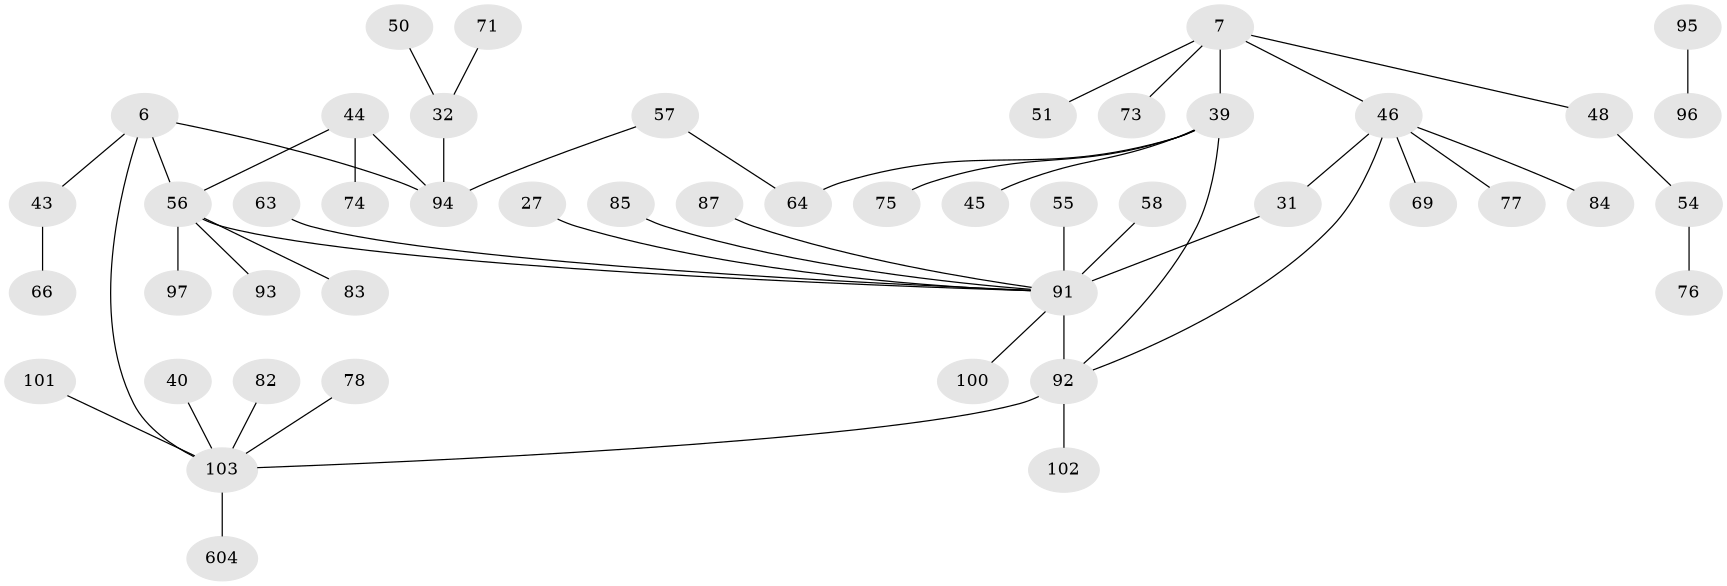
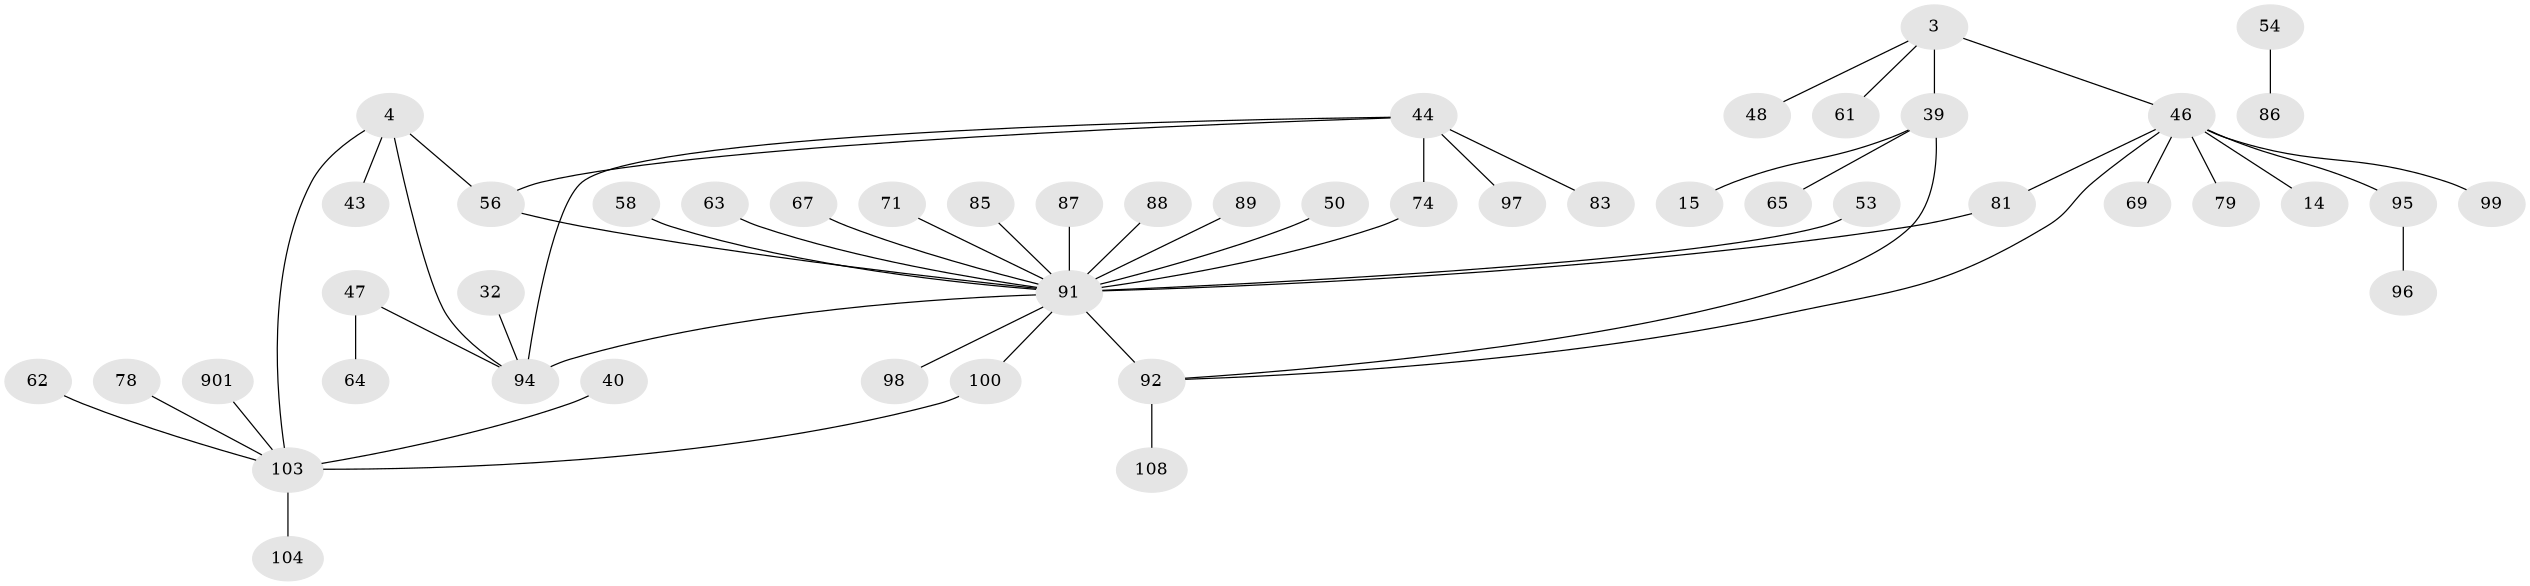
(1220, 27) -> (1934, 27)
(422, 71) -> (1206, 255)
(466, 71) -> (981, 249)
(145, 116) -> (390, 116)
(665, 116) -> (356, 293)
(1043, 116) -> (1846, 116)
(1132, 116) -> none
(1644, 160) -> none
(981, 161) -> none
none -> (2310, 165)
(532, 204) -> (804, 204)
(887, 204) -> (1690, 204)
(975, 204) -> (1778, 204)
(1064, 204) -> (1867, 204)
none -> (1158, 204)
none -> (1247, 204)
(1288, 204) -> (2002, 204)
(1512, 204) -> (2226, 204)
(1600, 204) -> (2315, 204)
none -> (2492, 204)
(178, 249) -> (1468, 160)
(266, 249) -> (1512, 160)
none -> (1252, 261)
(43, 293) -> none
(267, 293) -> none
(1689, 293) -> (2270, 116)
none -> (791, 315)
(40, 381) -> (218, 381)
(267, 381) -> (38, 381)
none -> (895, 381)
(650, 447) -> (644, 454)
(1064, 470) -> (1152, 470)
(222, 559) -> (288, 559)
